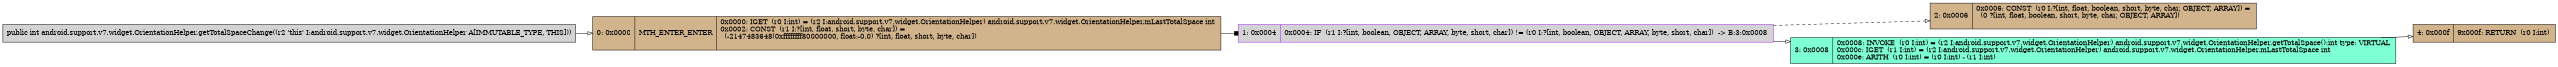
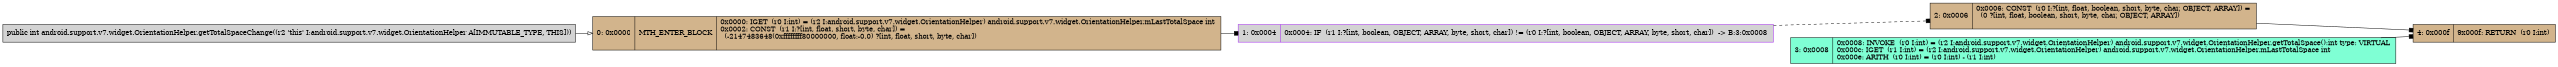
(1849, 23) -> (1849, 23)
none -> (2332, 27)
(676, 33) -> (676, 33)
(2394, 37) -> (2394, 37)
(1780, 41) -> none
